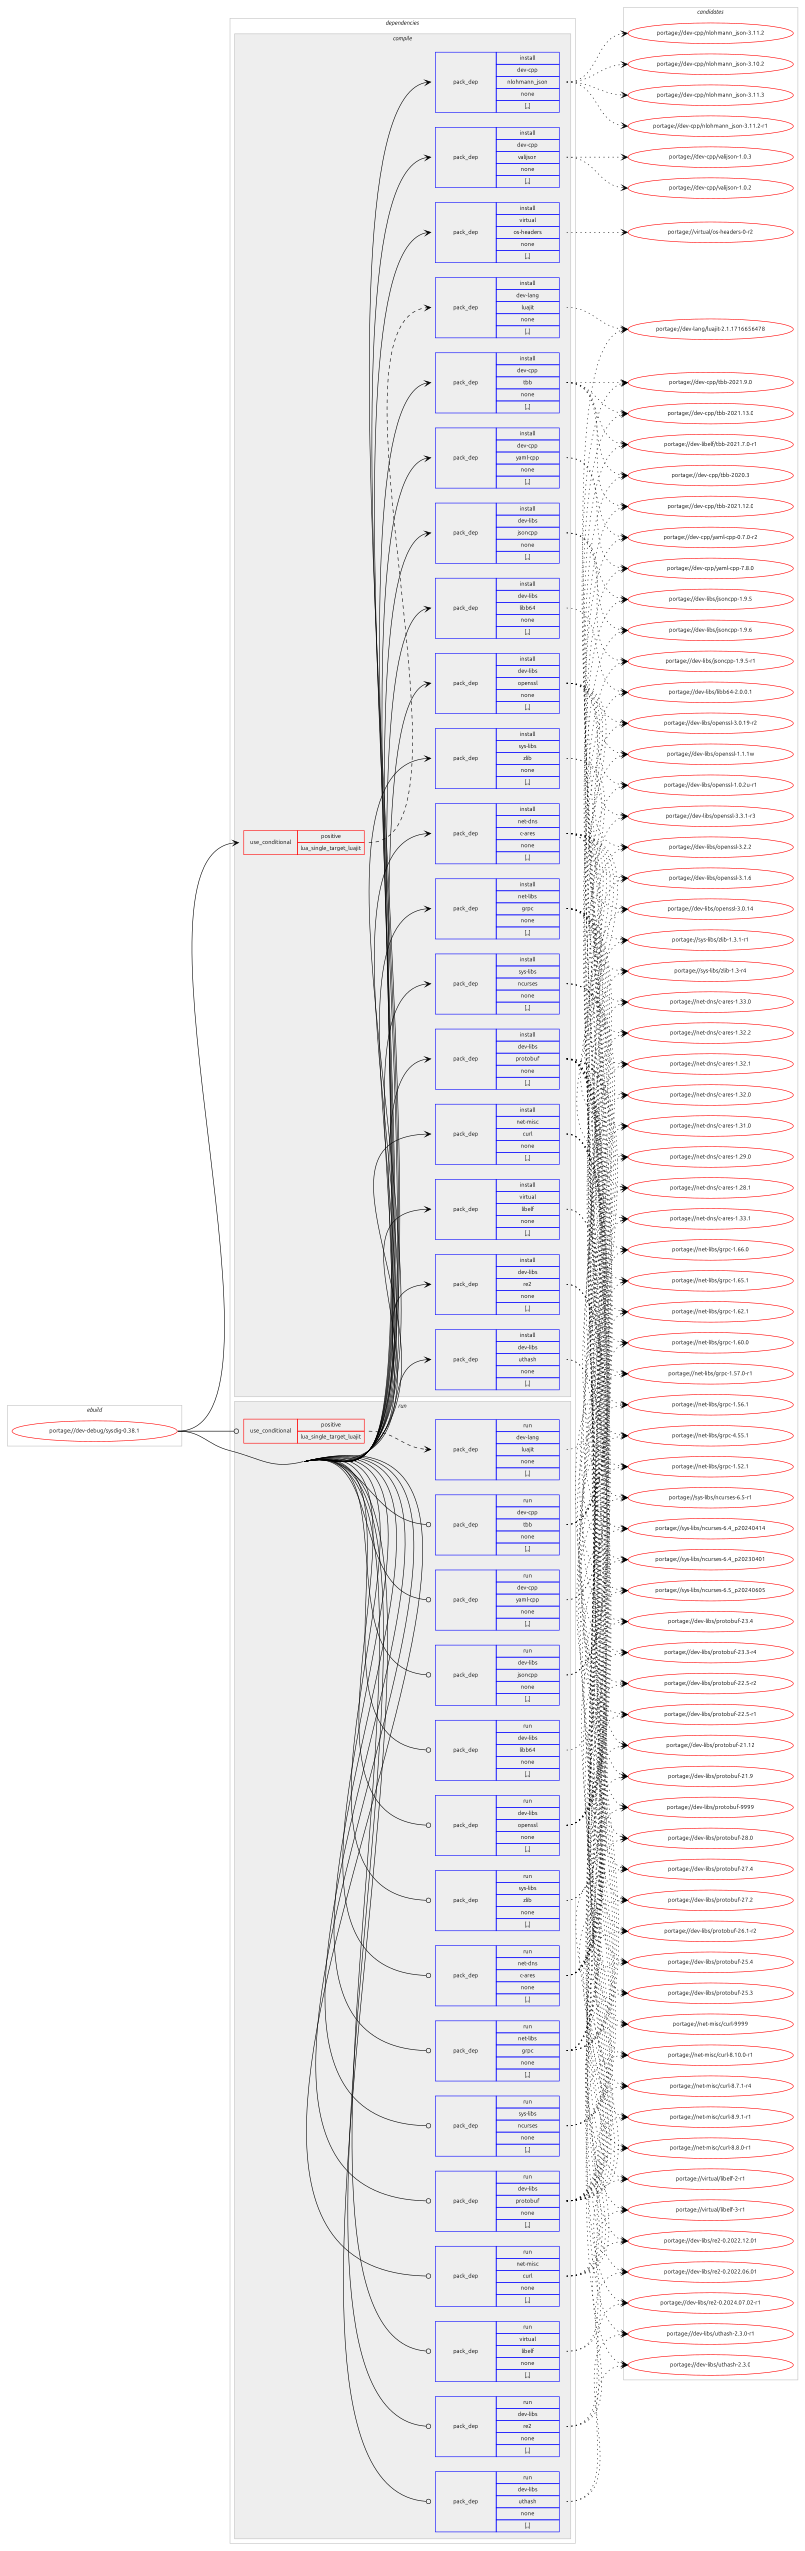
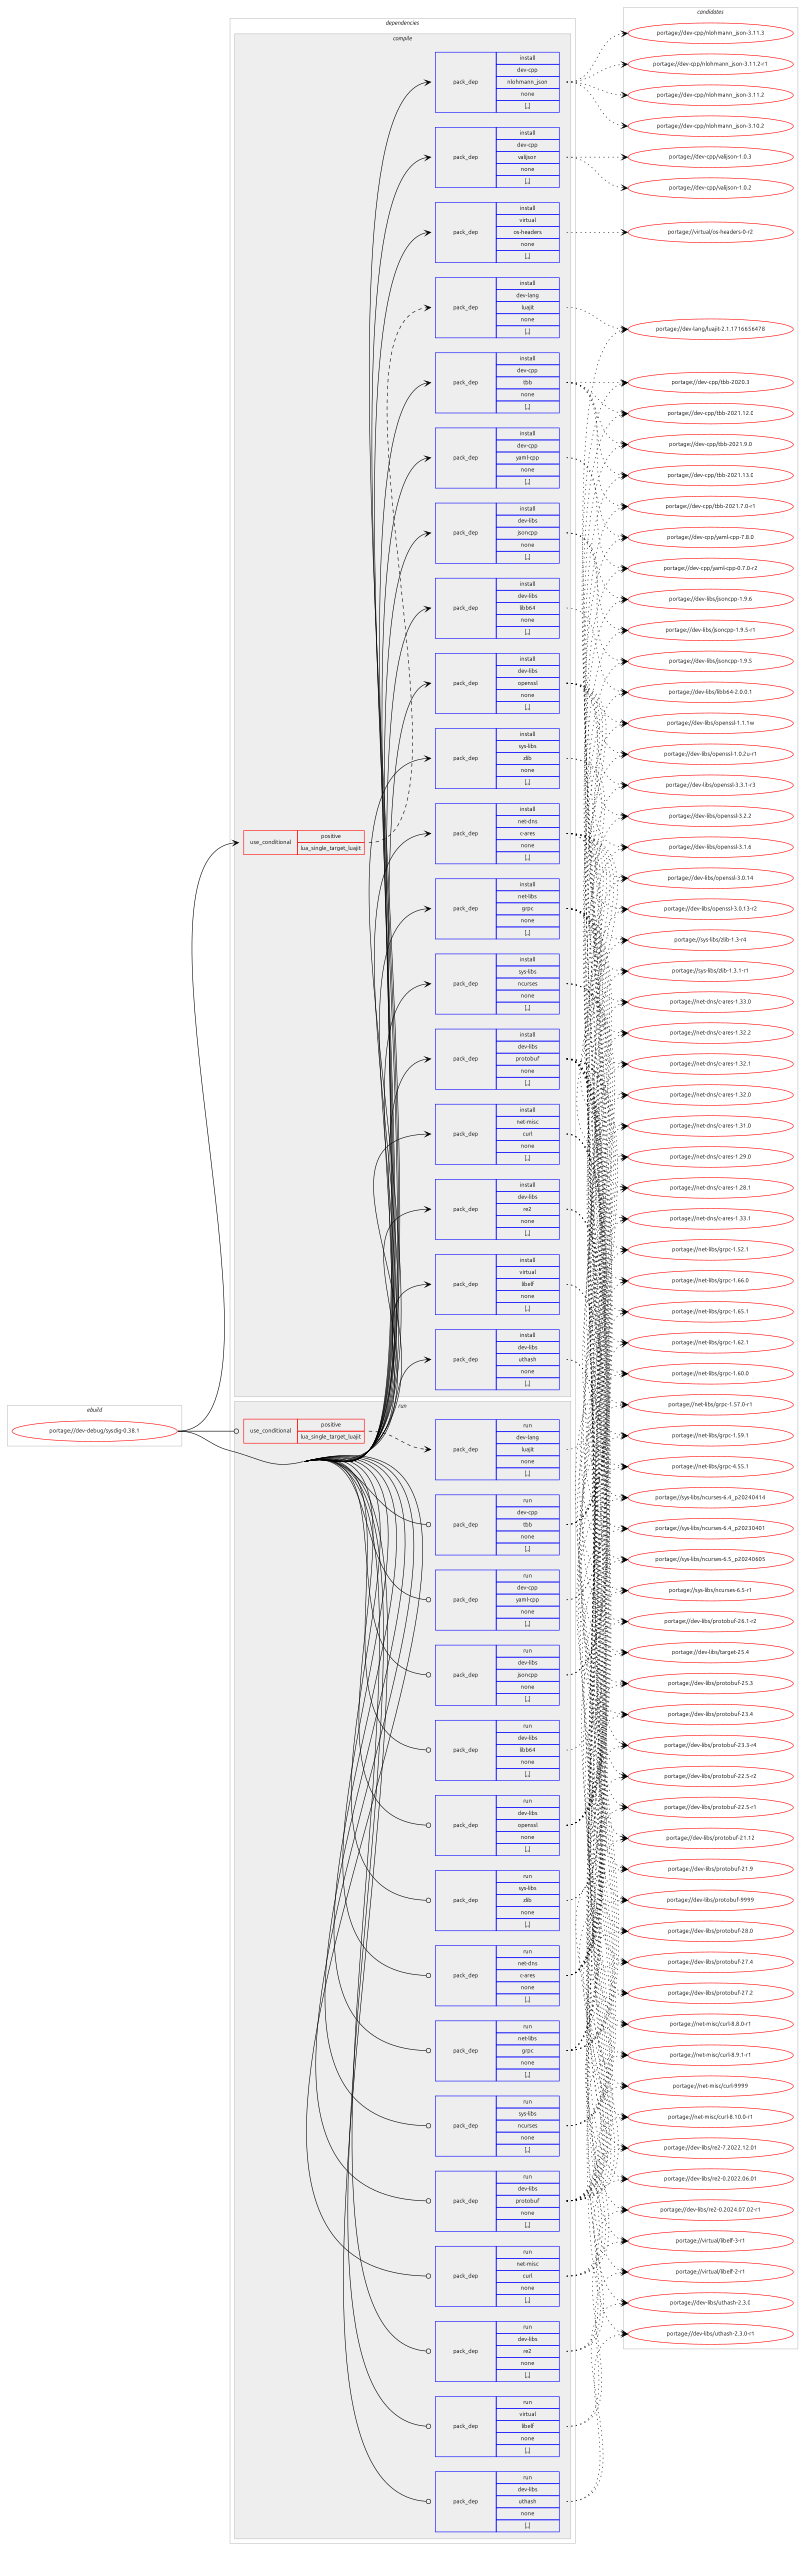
(711, 445) -> (711, 506)
(711, 723) -> (711, 909)
(711, 1405) -> (711, 1436)
(711, 1962) -> (711, 1653)
(711, 2086) -> none
(711, 2241) -> (711, 2148)
